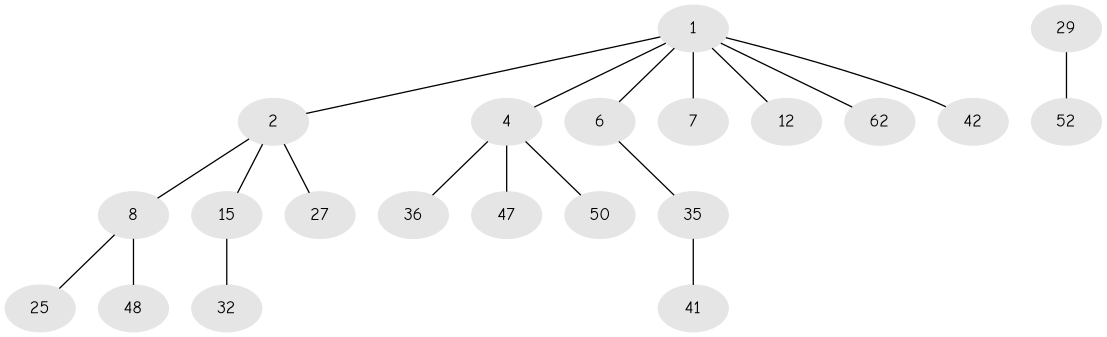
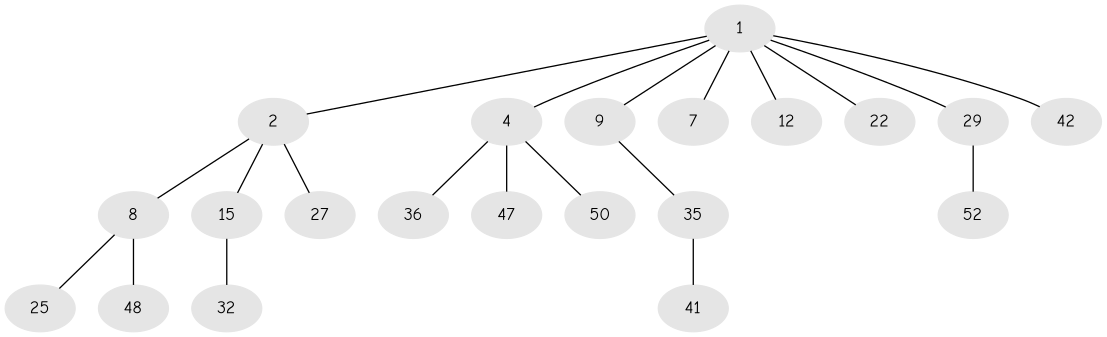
none -> (859, 72)
(600, 122) -> (600, 122)
(880, 122) -> (880, 122)
